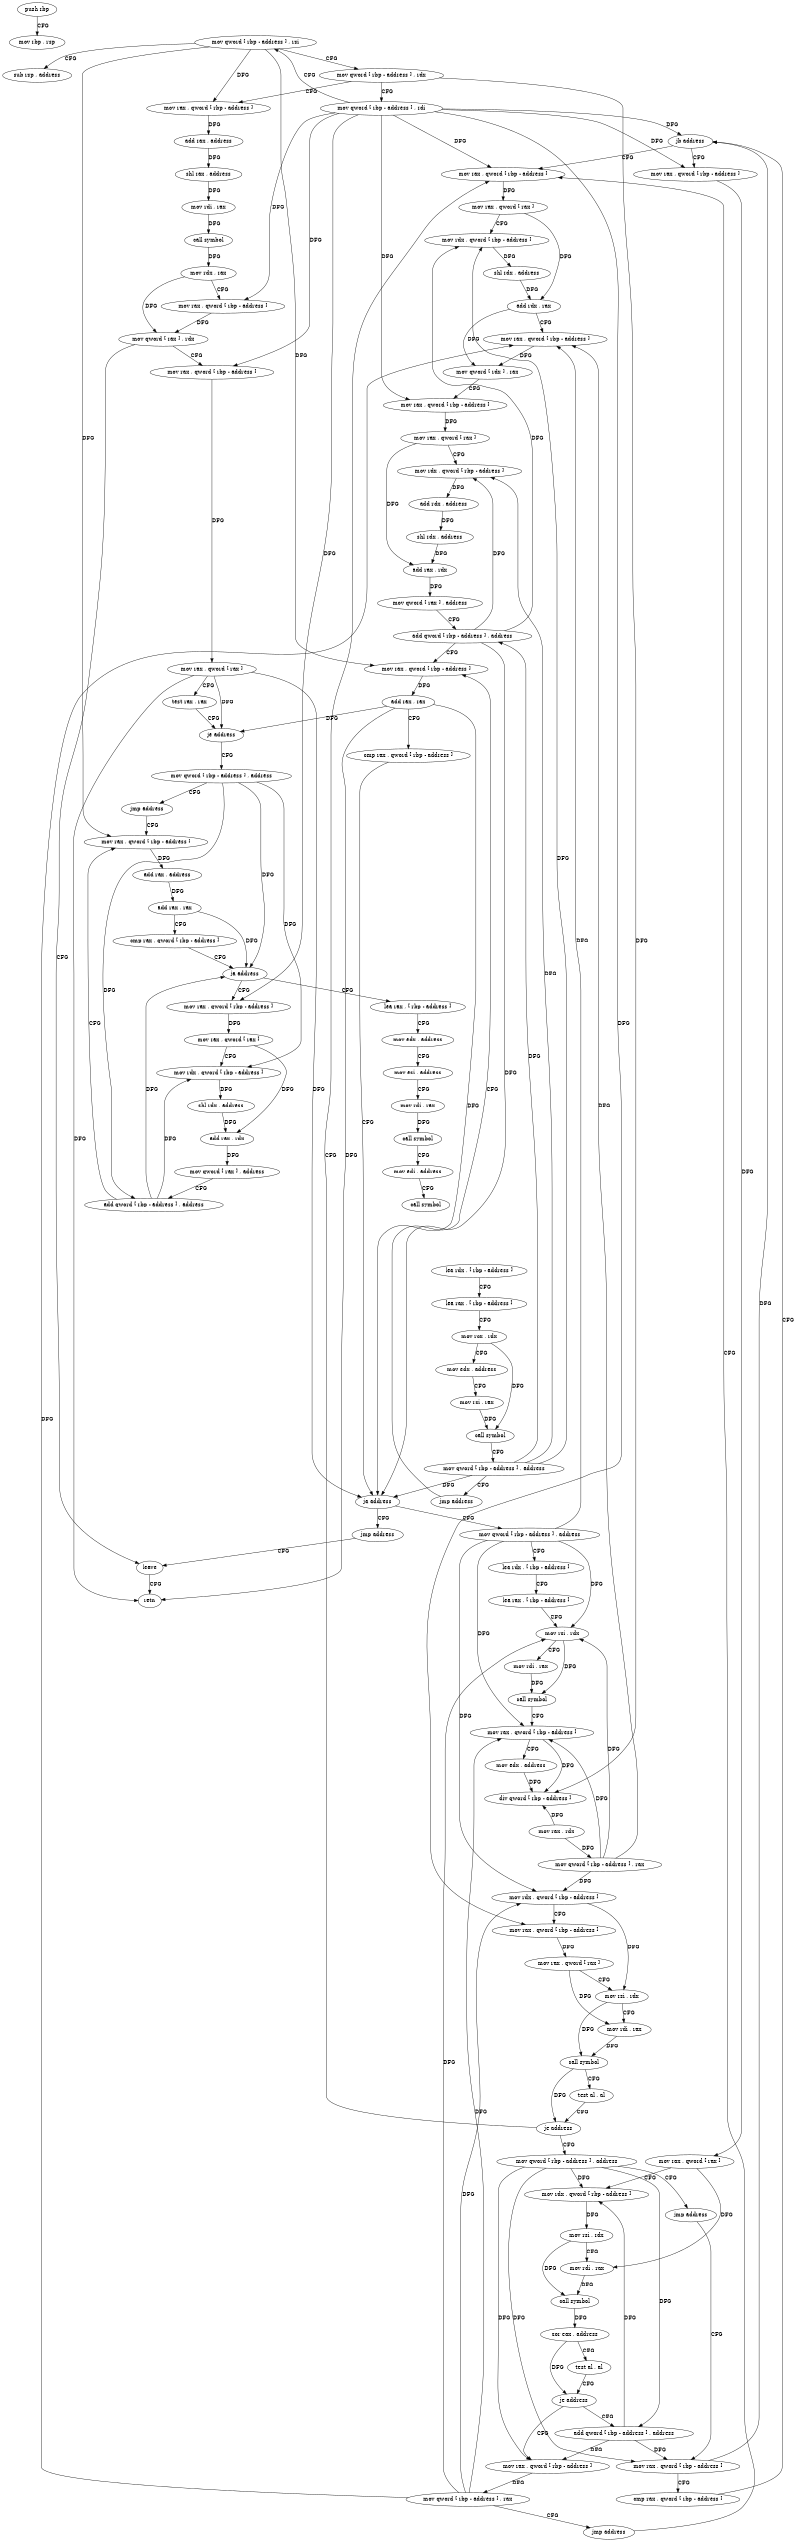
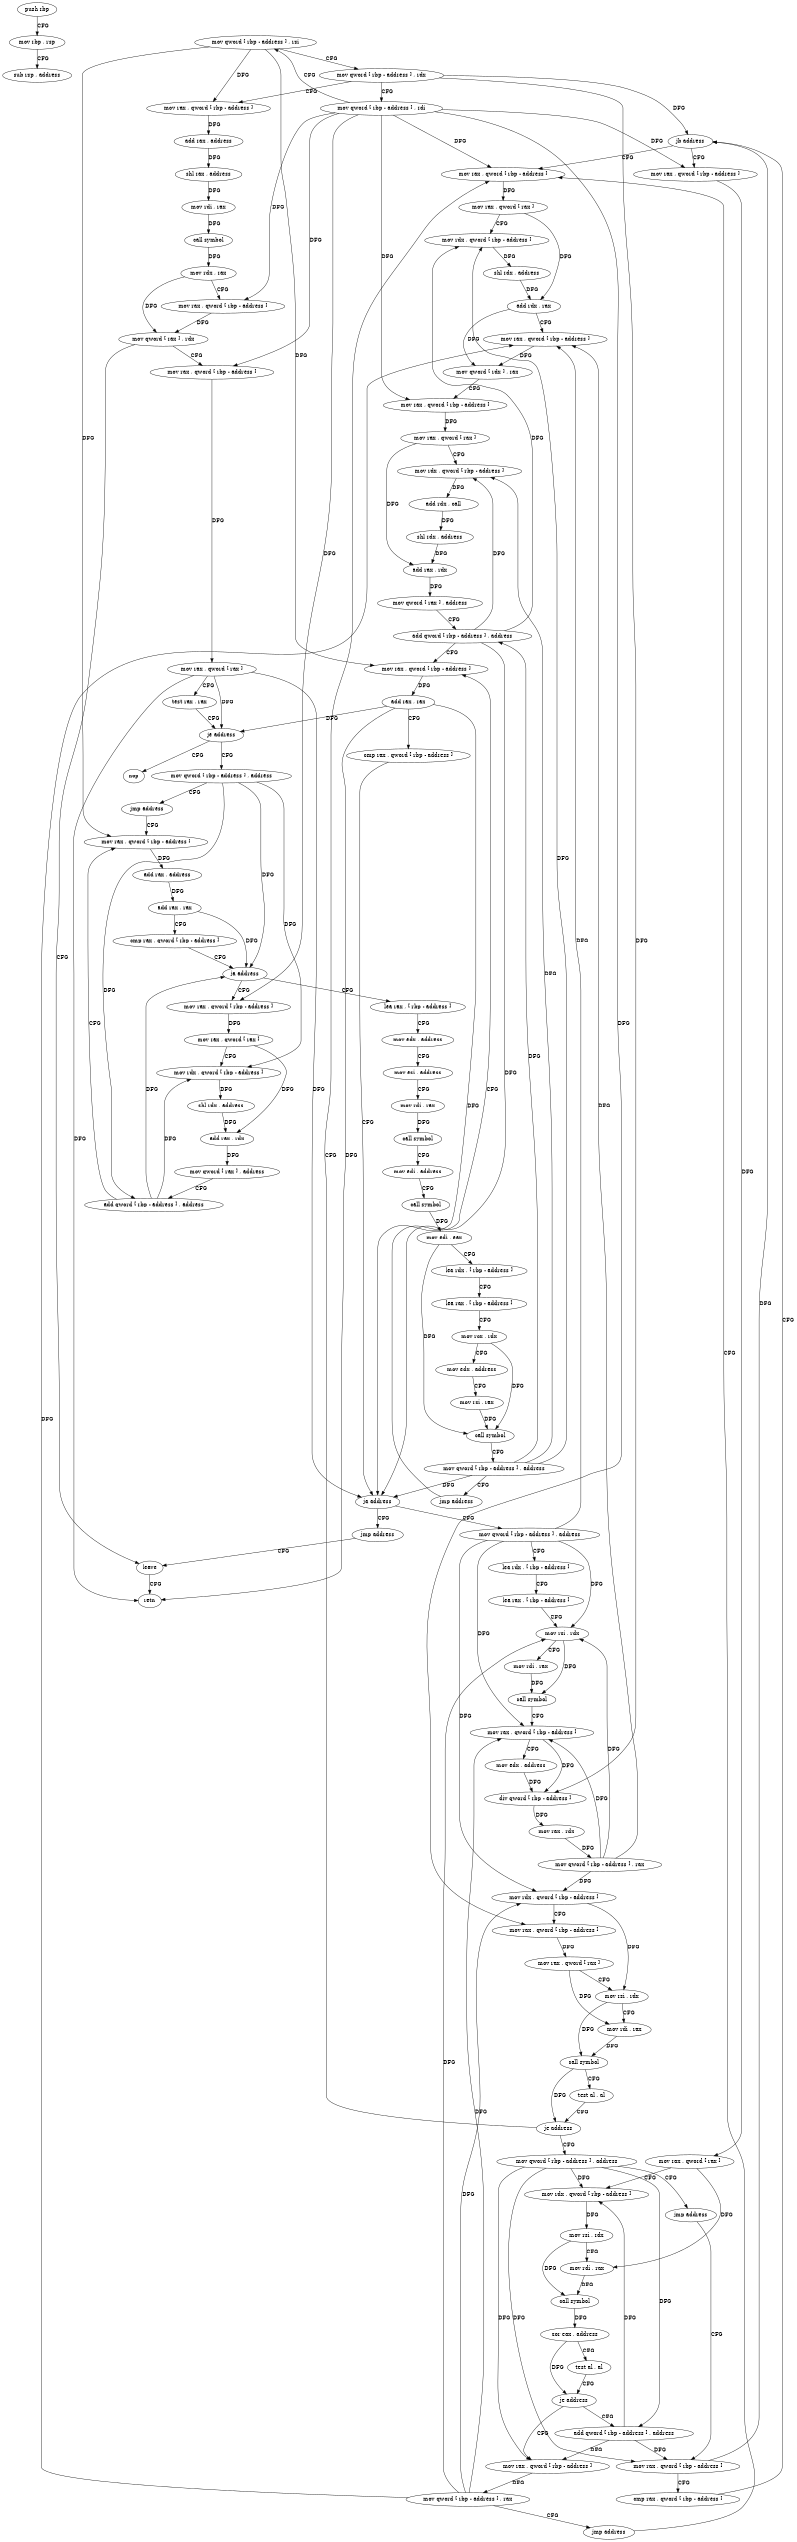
(120, 47) -> (37, 57)
(562, 112) -> (573, 80)
(444, 504) -> (444, 504)
none -> (134, 776)
none -> (444, 1238)
(551, 1816) -> (535, 1815)
